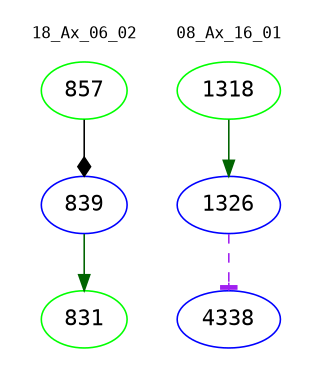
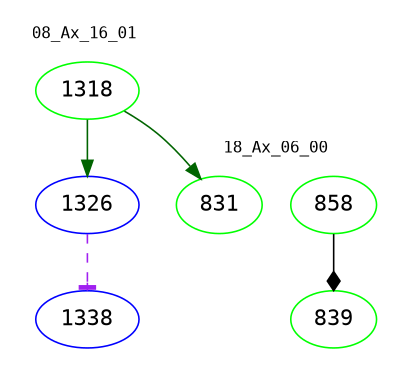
(85, 34) -> (276, 149)
(84, 91) -> (334, 205)
(84, 205) -> (334, 319)
(84, 254) -> (174, 149)
(229, 319) -> (87, 319)
